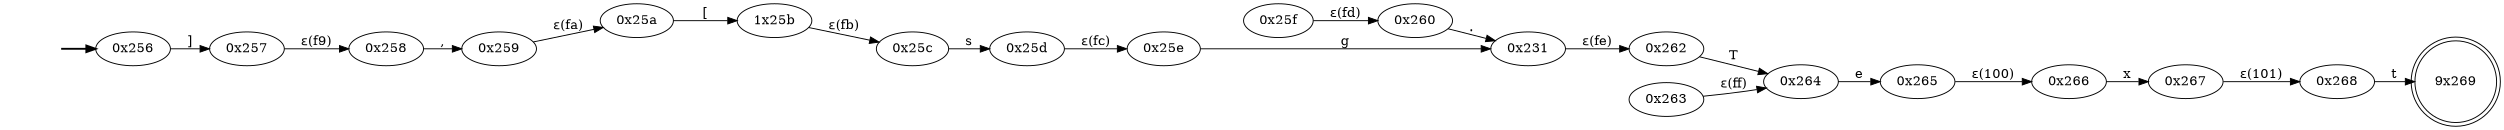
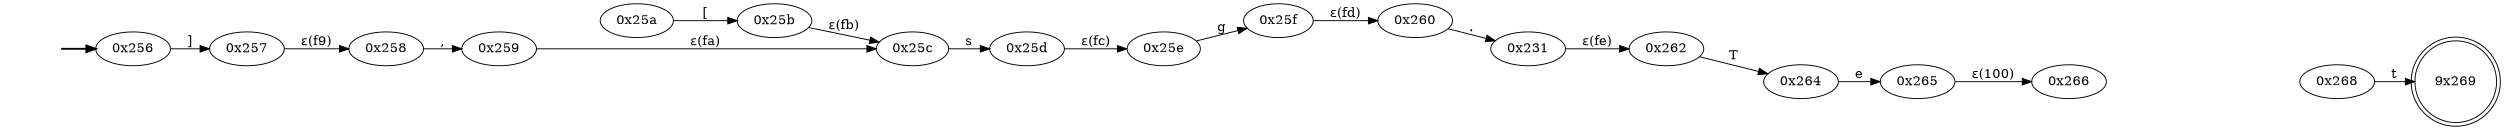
(774, 21) -> (774, 21)
(564, 36) -> (702, 49)
(1341, 49) -> (1217, 36)
(2186, 82) -> none
(1666, 100) -> none
